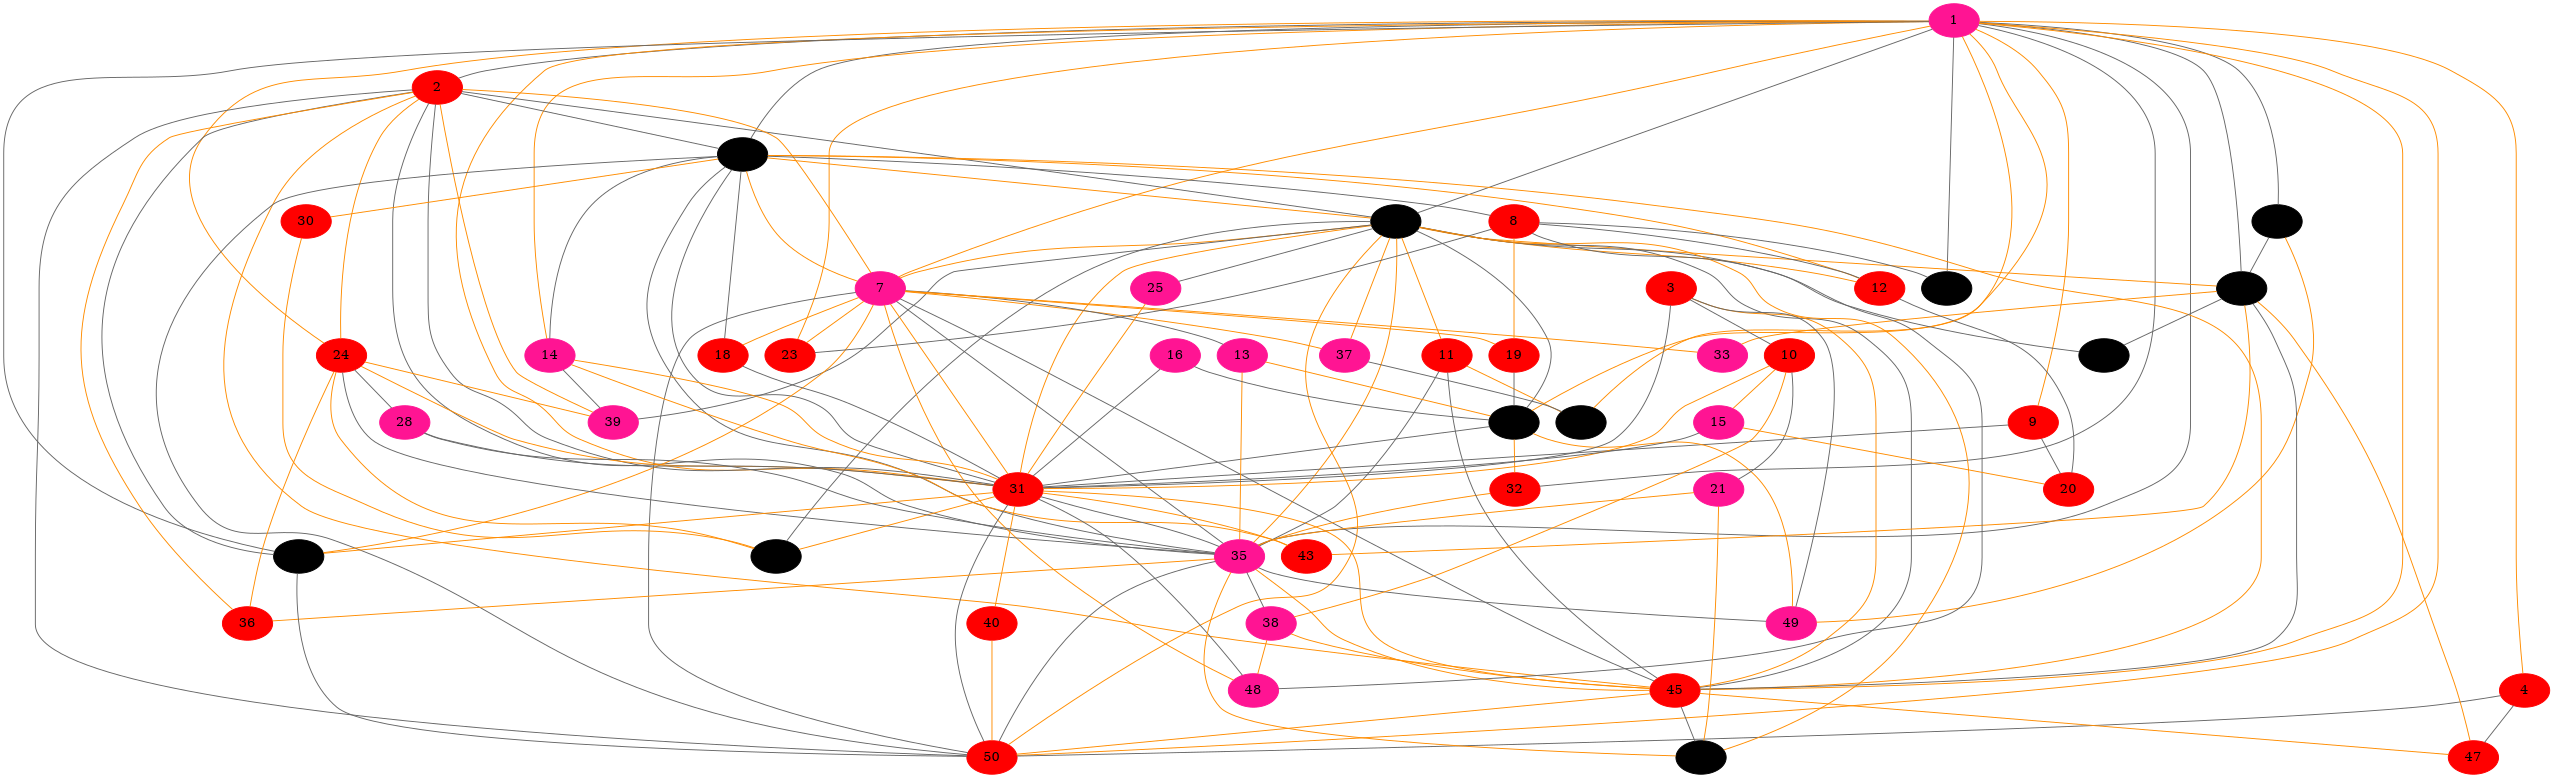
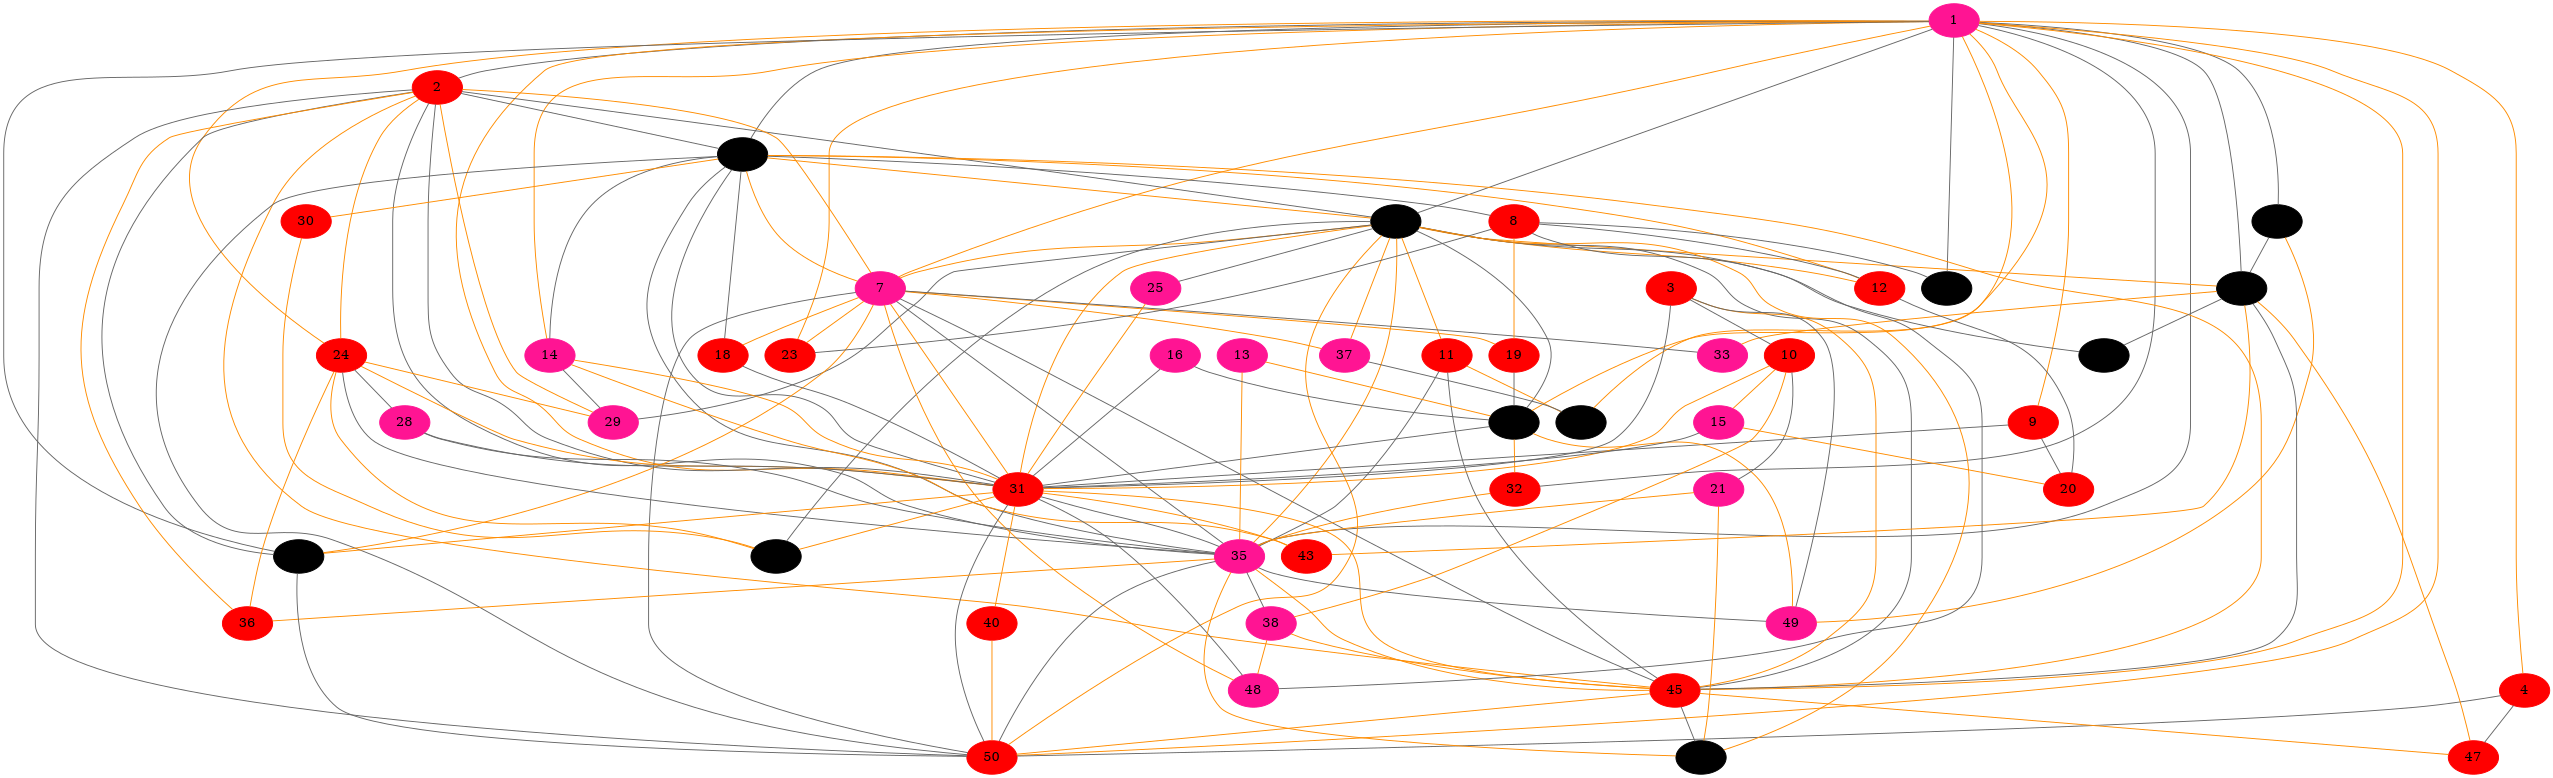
(1066, 308) -> none
(1500, 335) -> (1500, 335)
(613, 422) -> (613, 422)
